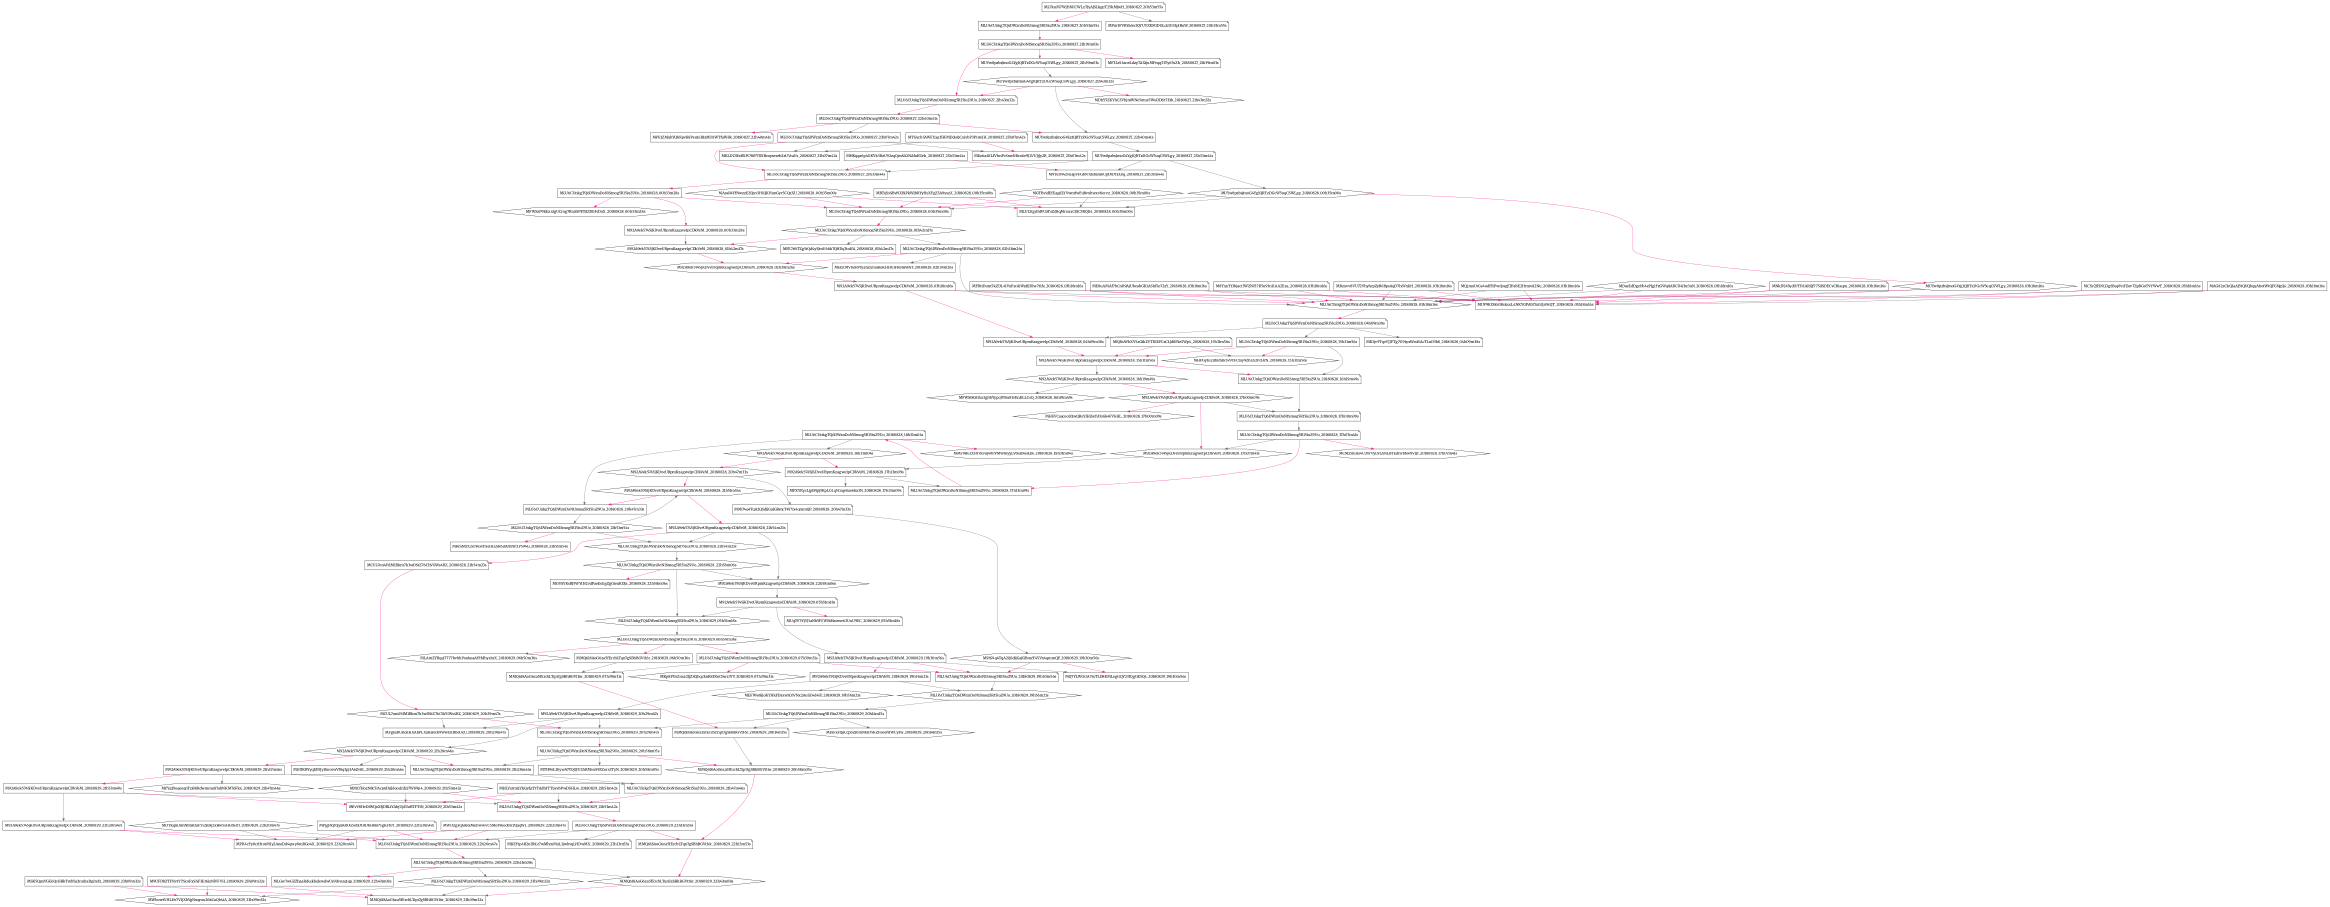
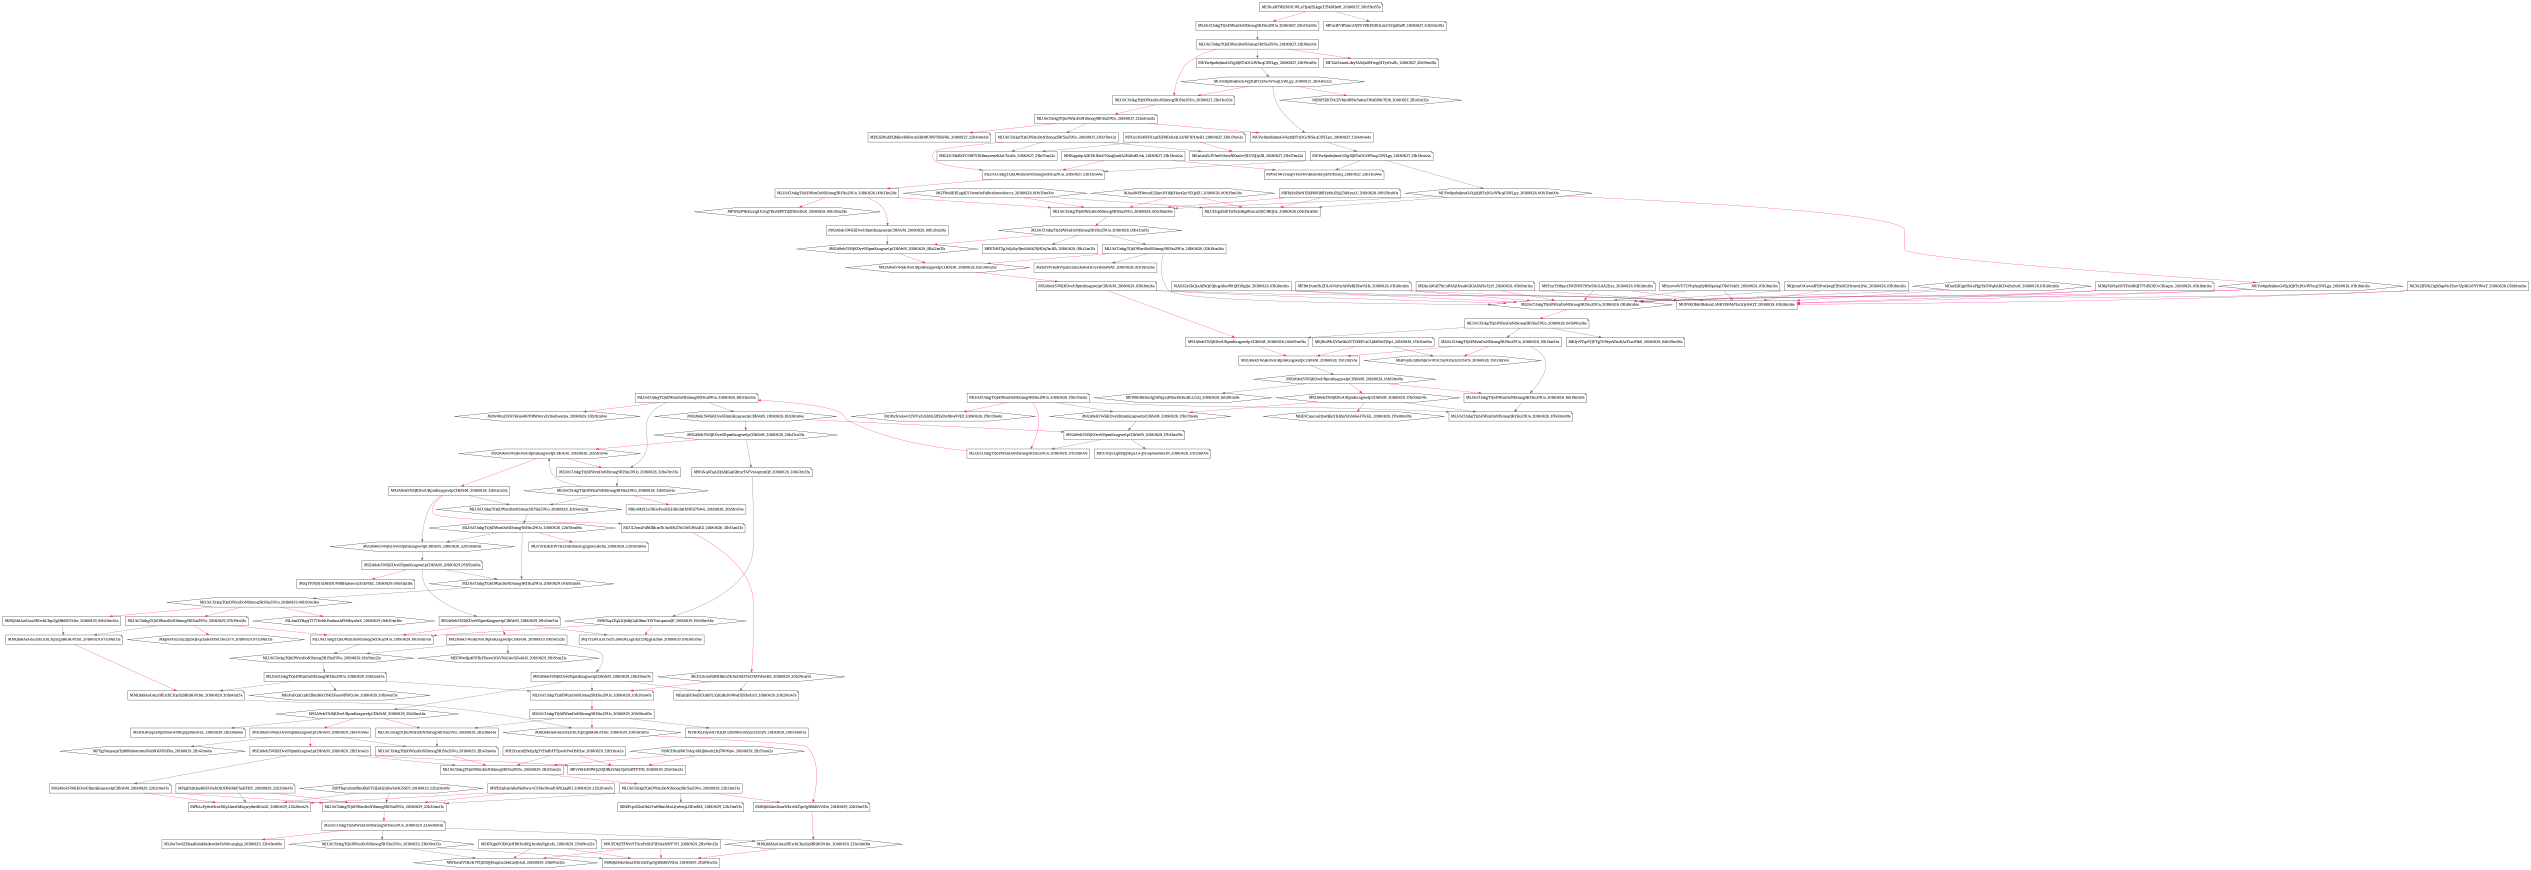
(1731, 295) -> (2053, 295)
(1197, 370) -> (1434, 388)
(1299, 424) -> (1277, 407)
(64, 788) -> (310, 751)
